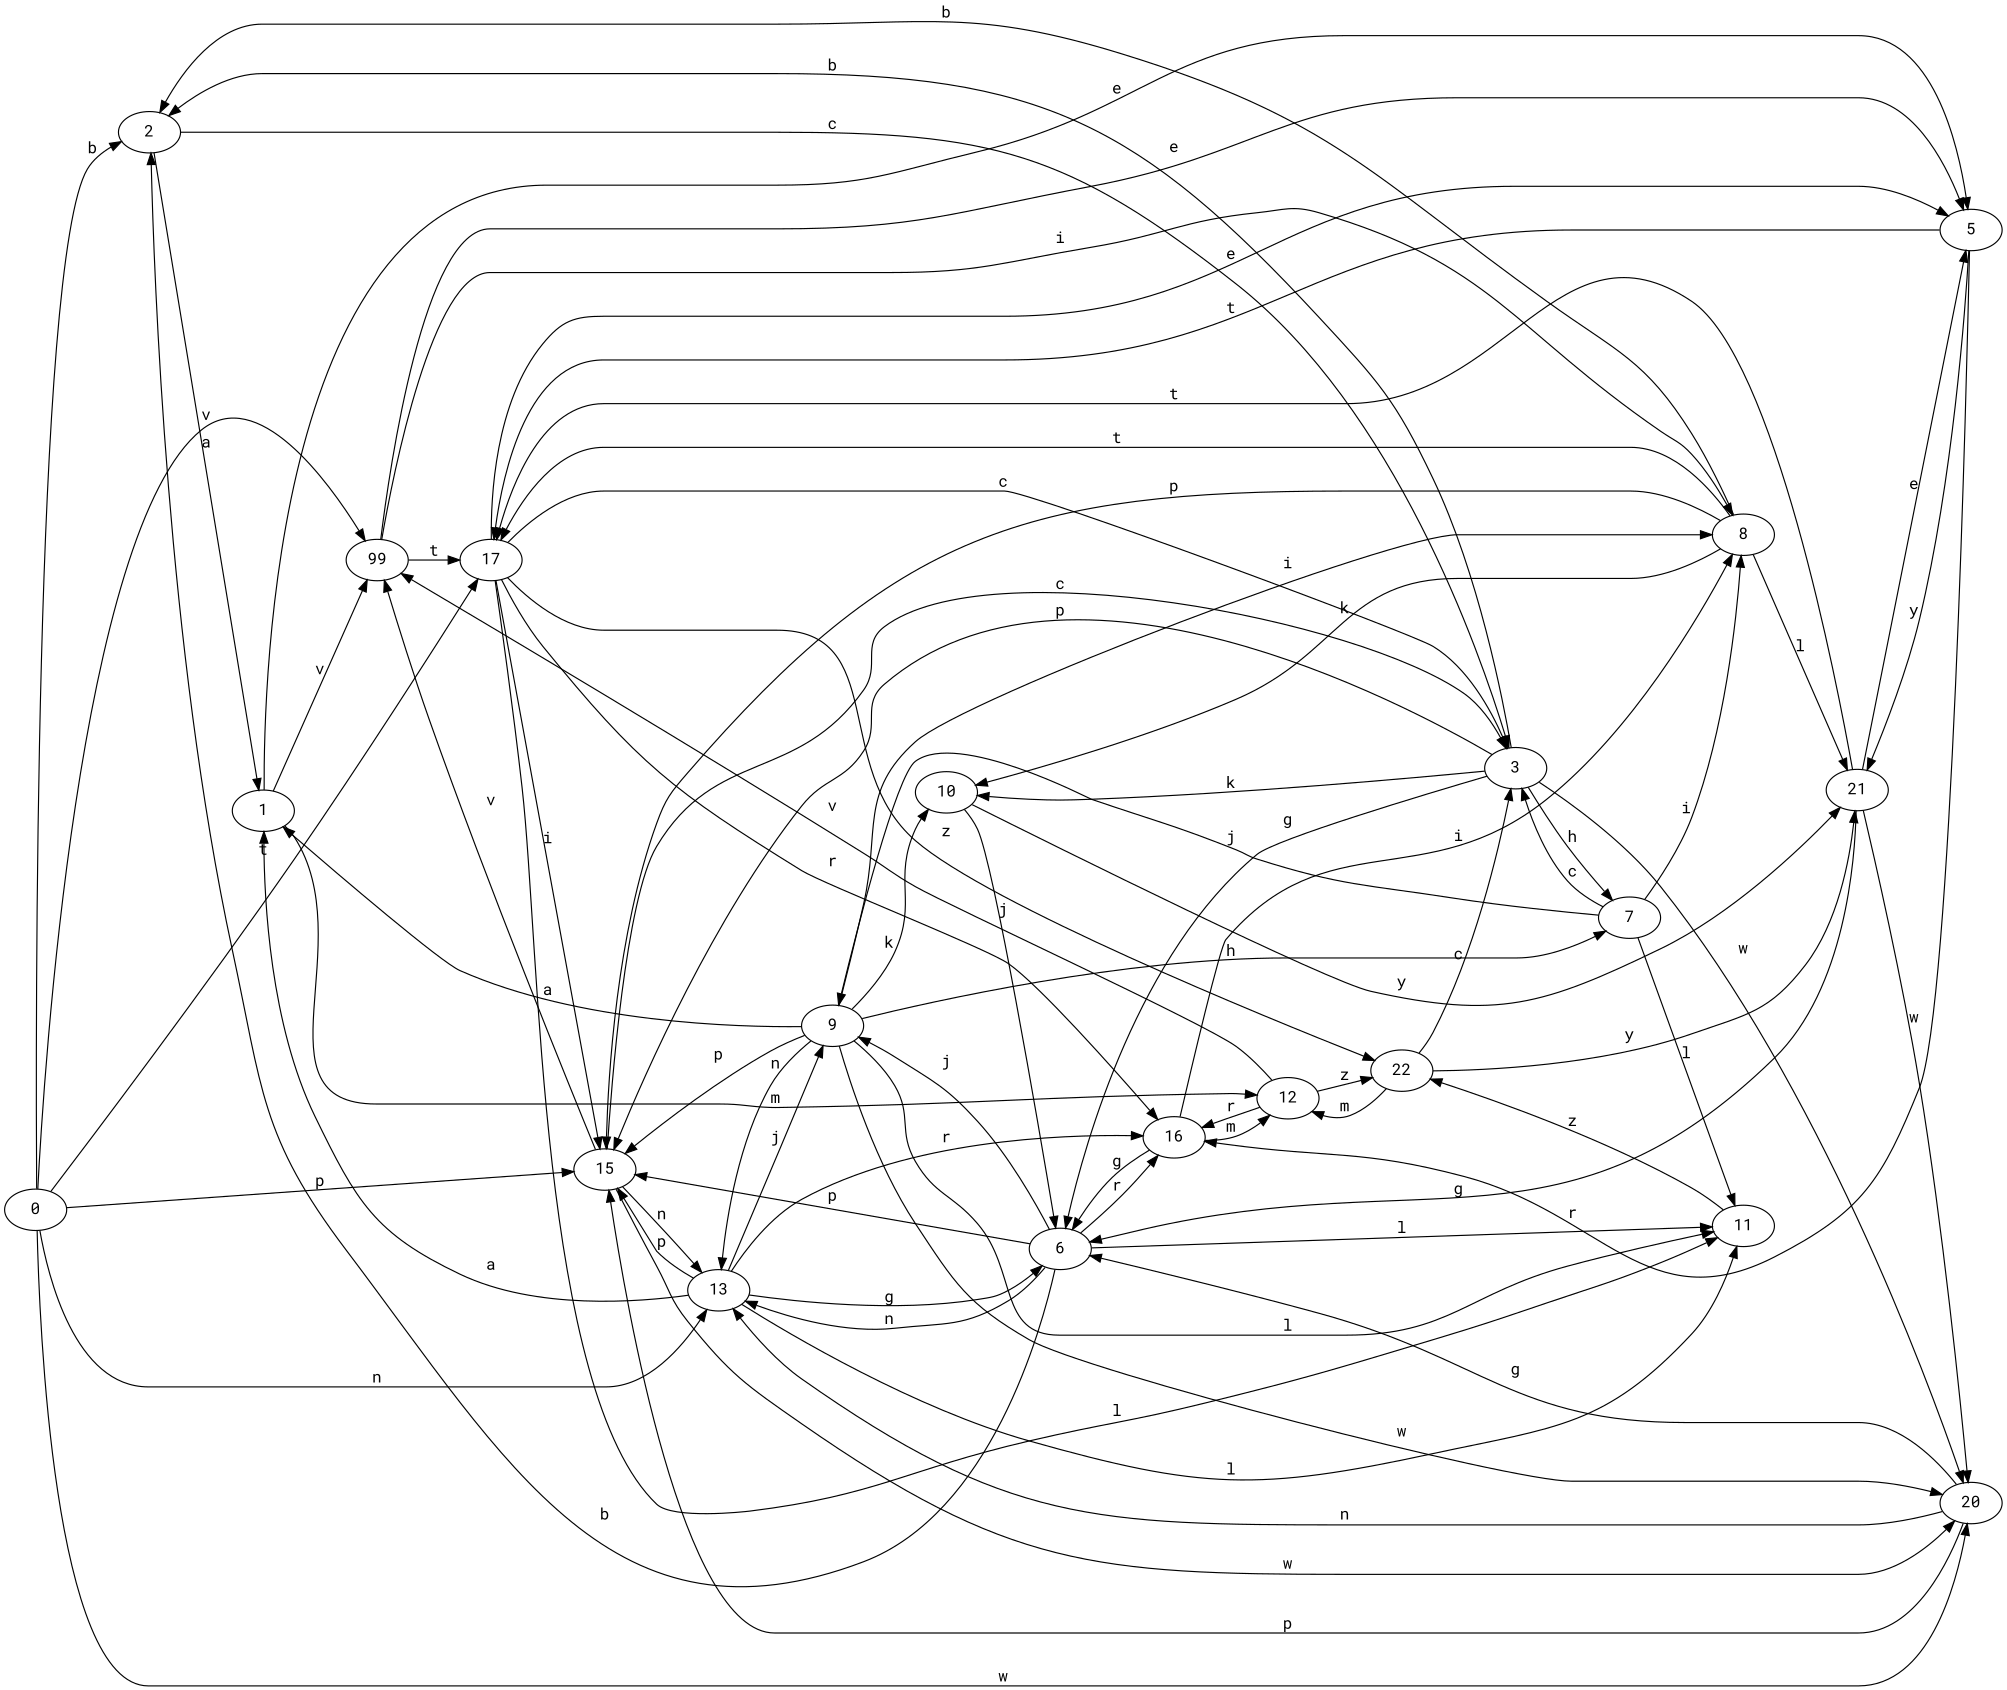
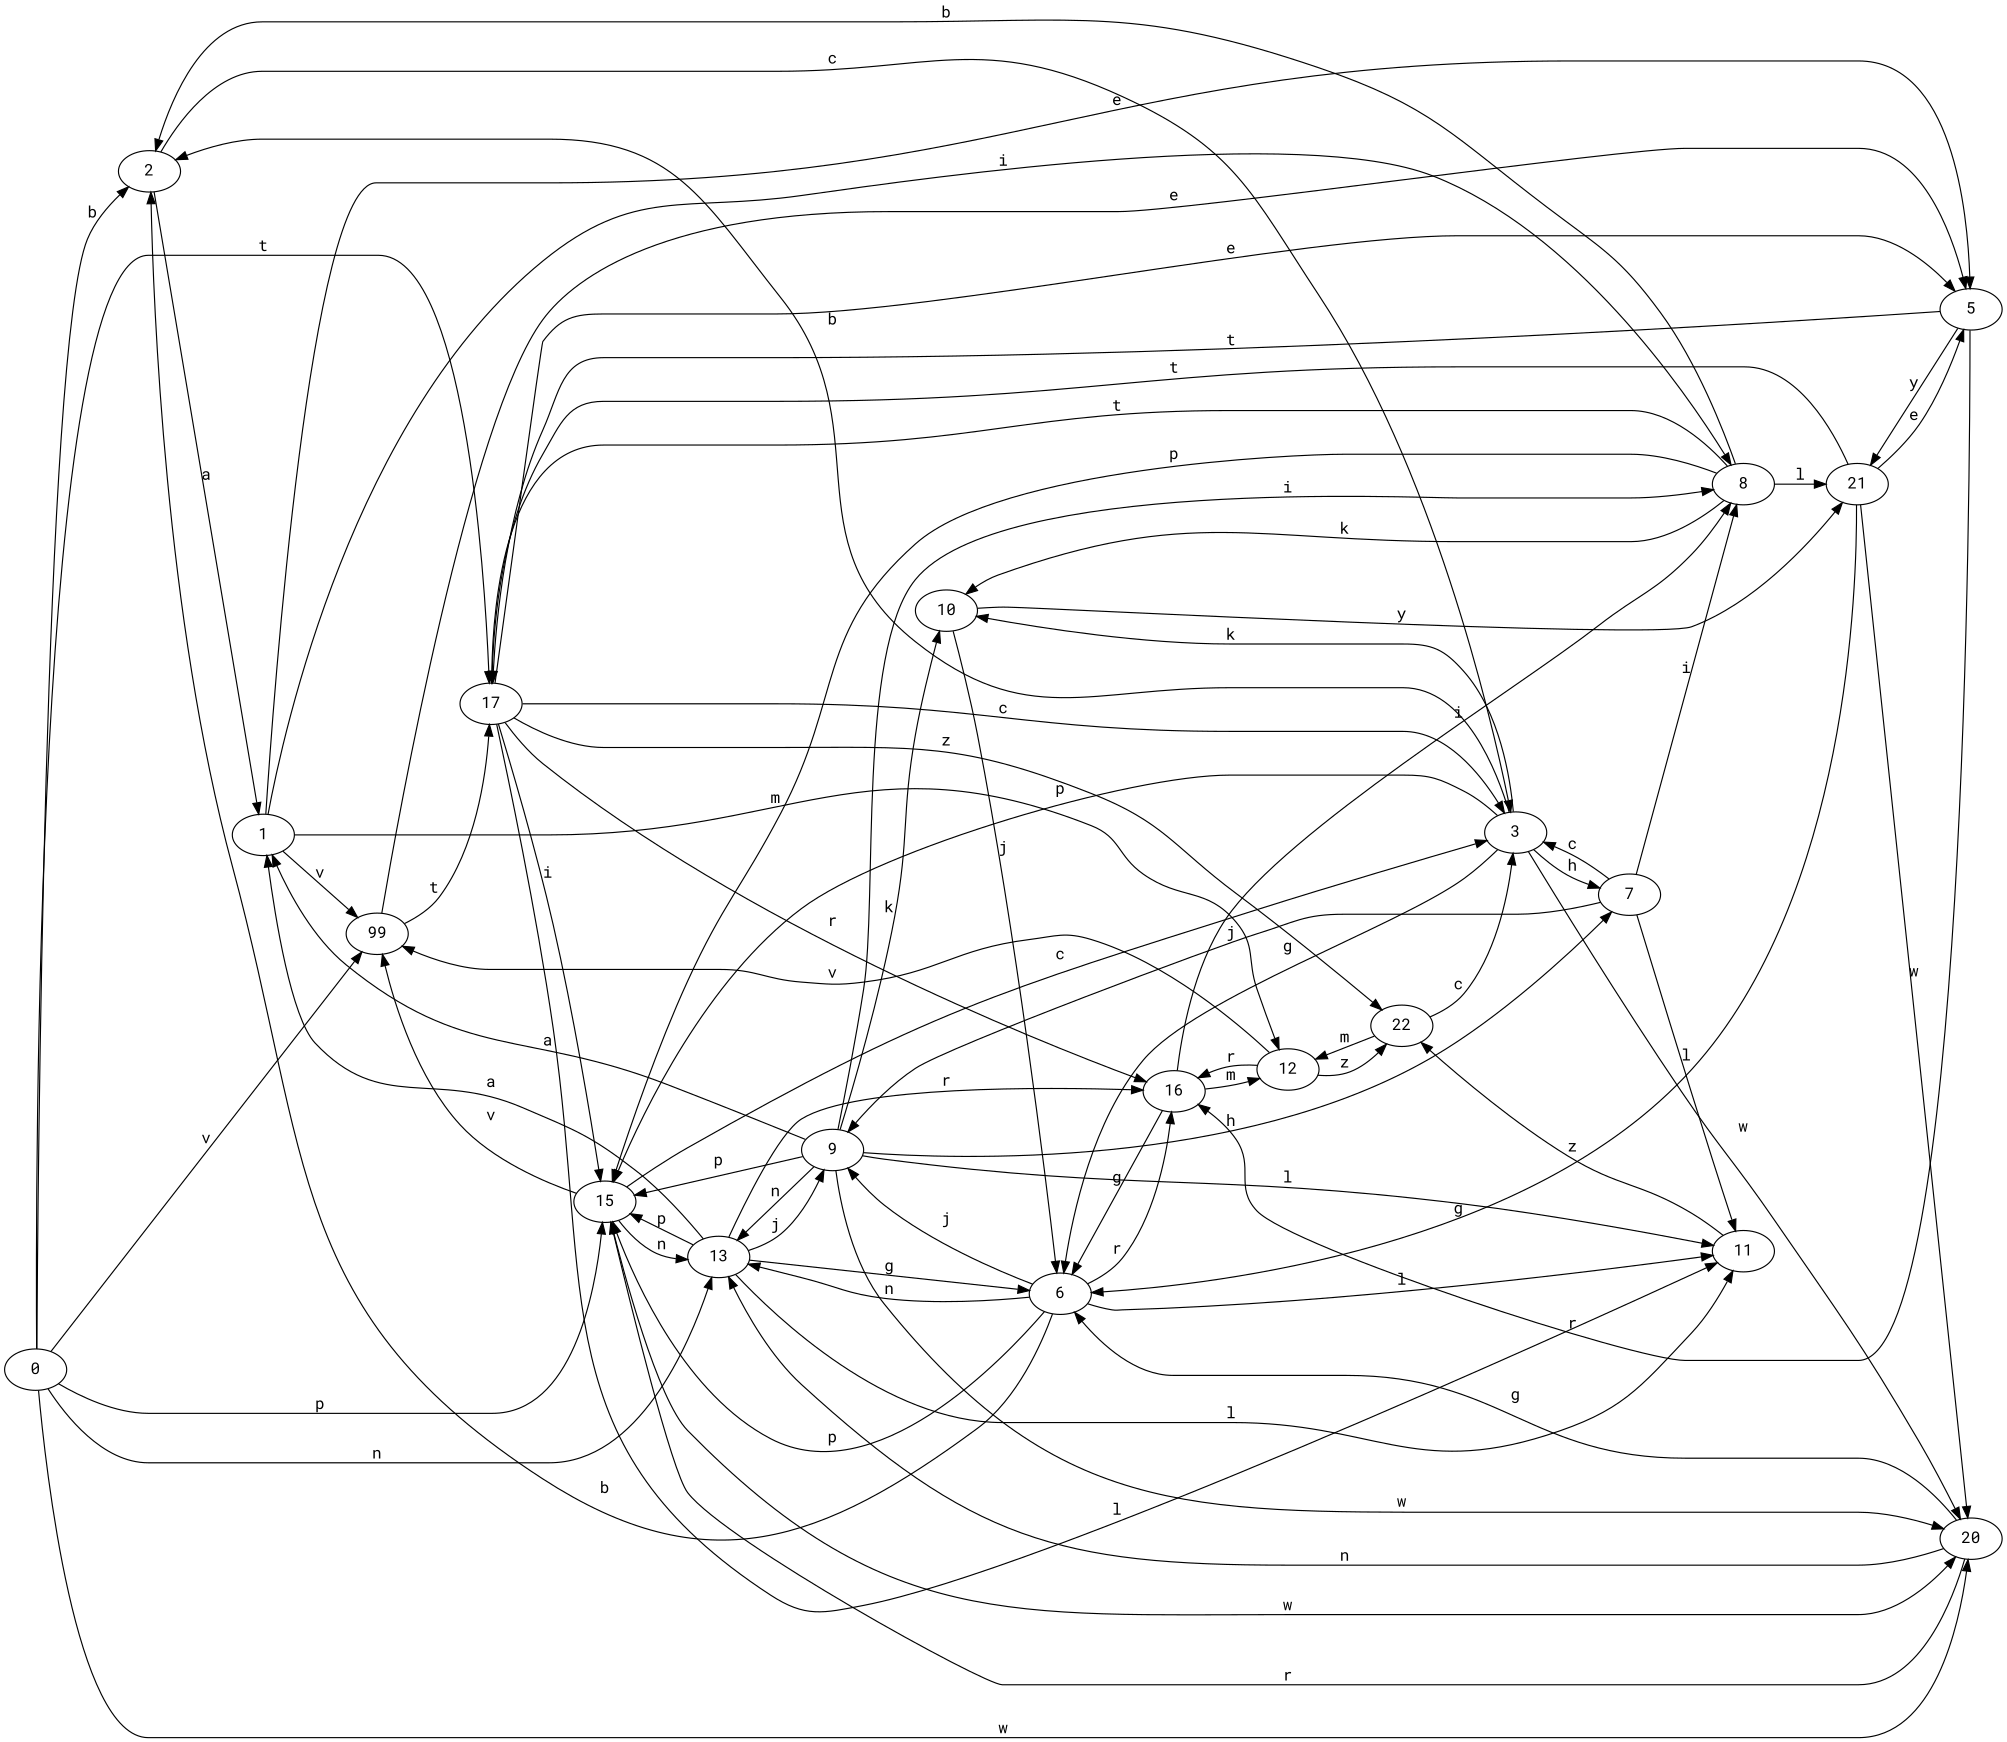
(1013, 262) -> (873, 186)
(1704, 1030) -> none
(1288, 1624) -> (1288, 1676)
